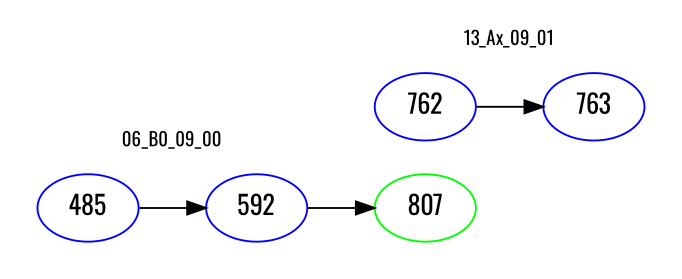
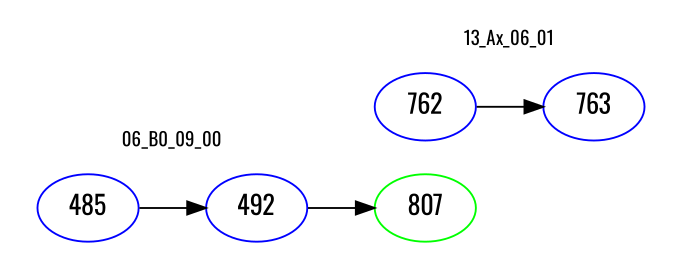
(510, 40) -> (510, 40)
(257, 208) -> (257, 208)
